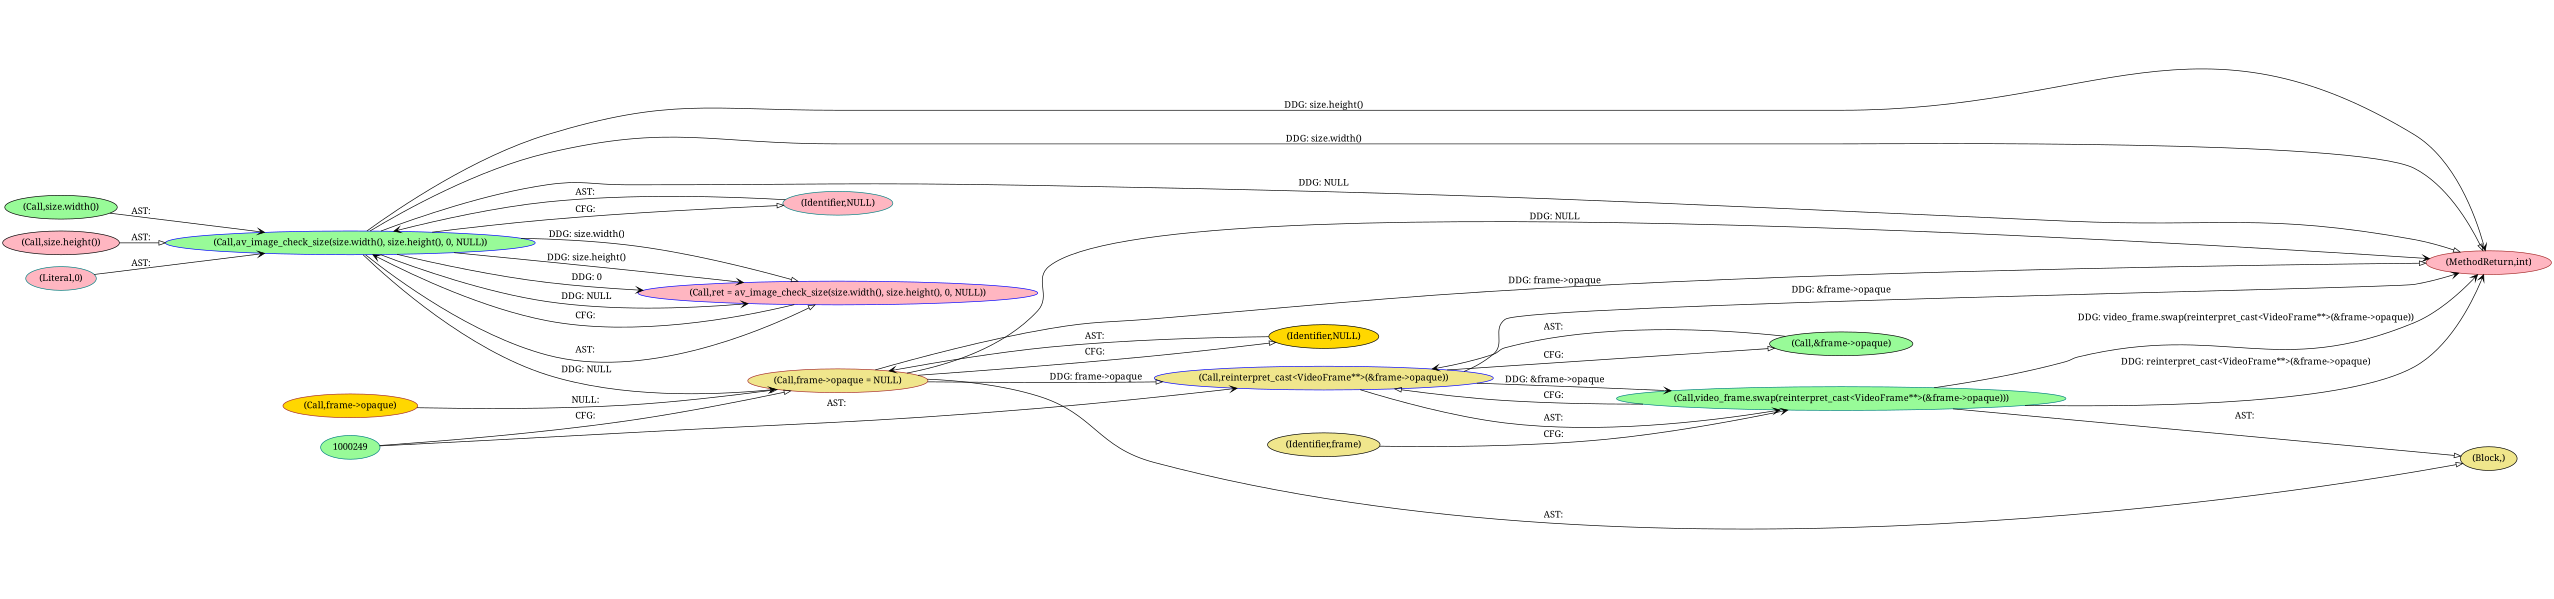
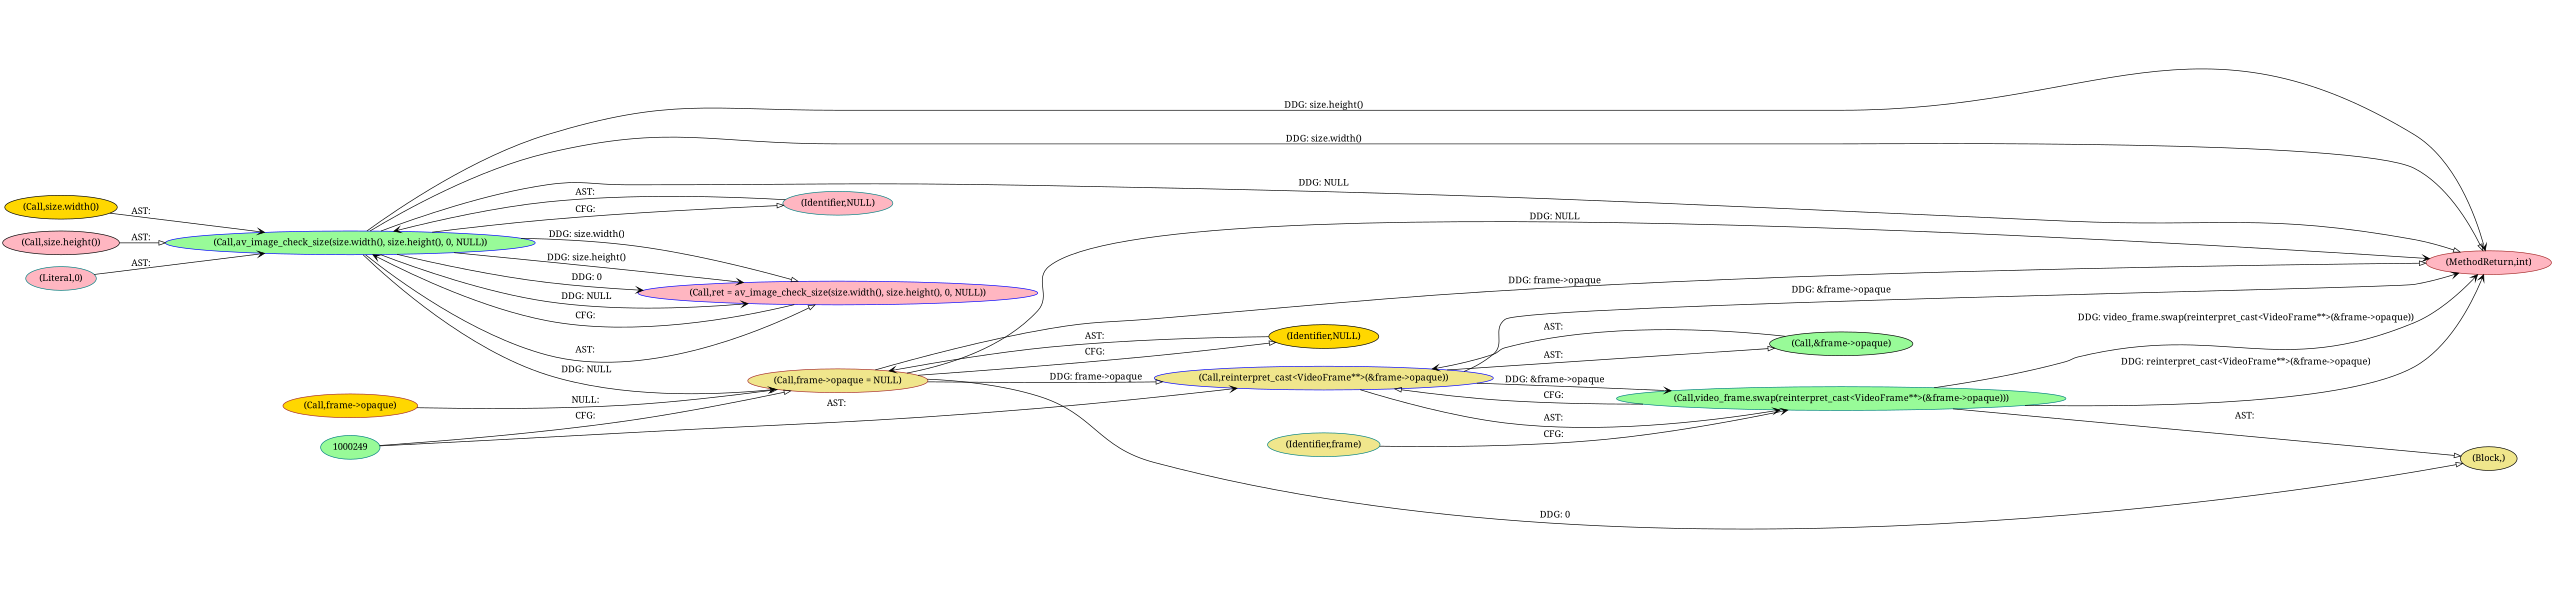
(61, 207) -> (61, 207)
(1555, 355) -> (1555, 355)
(1324, 445) -> (1324, 445)
(1555, 515) -> (1555, 515)
